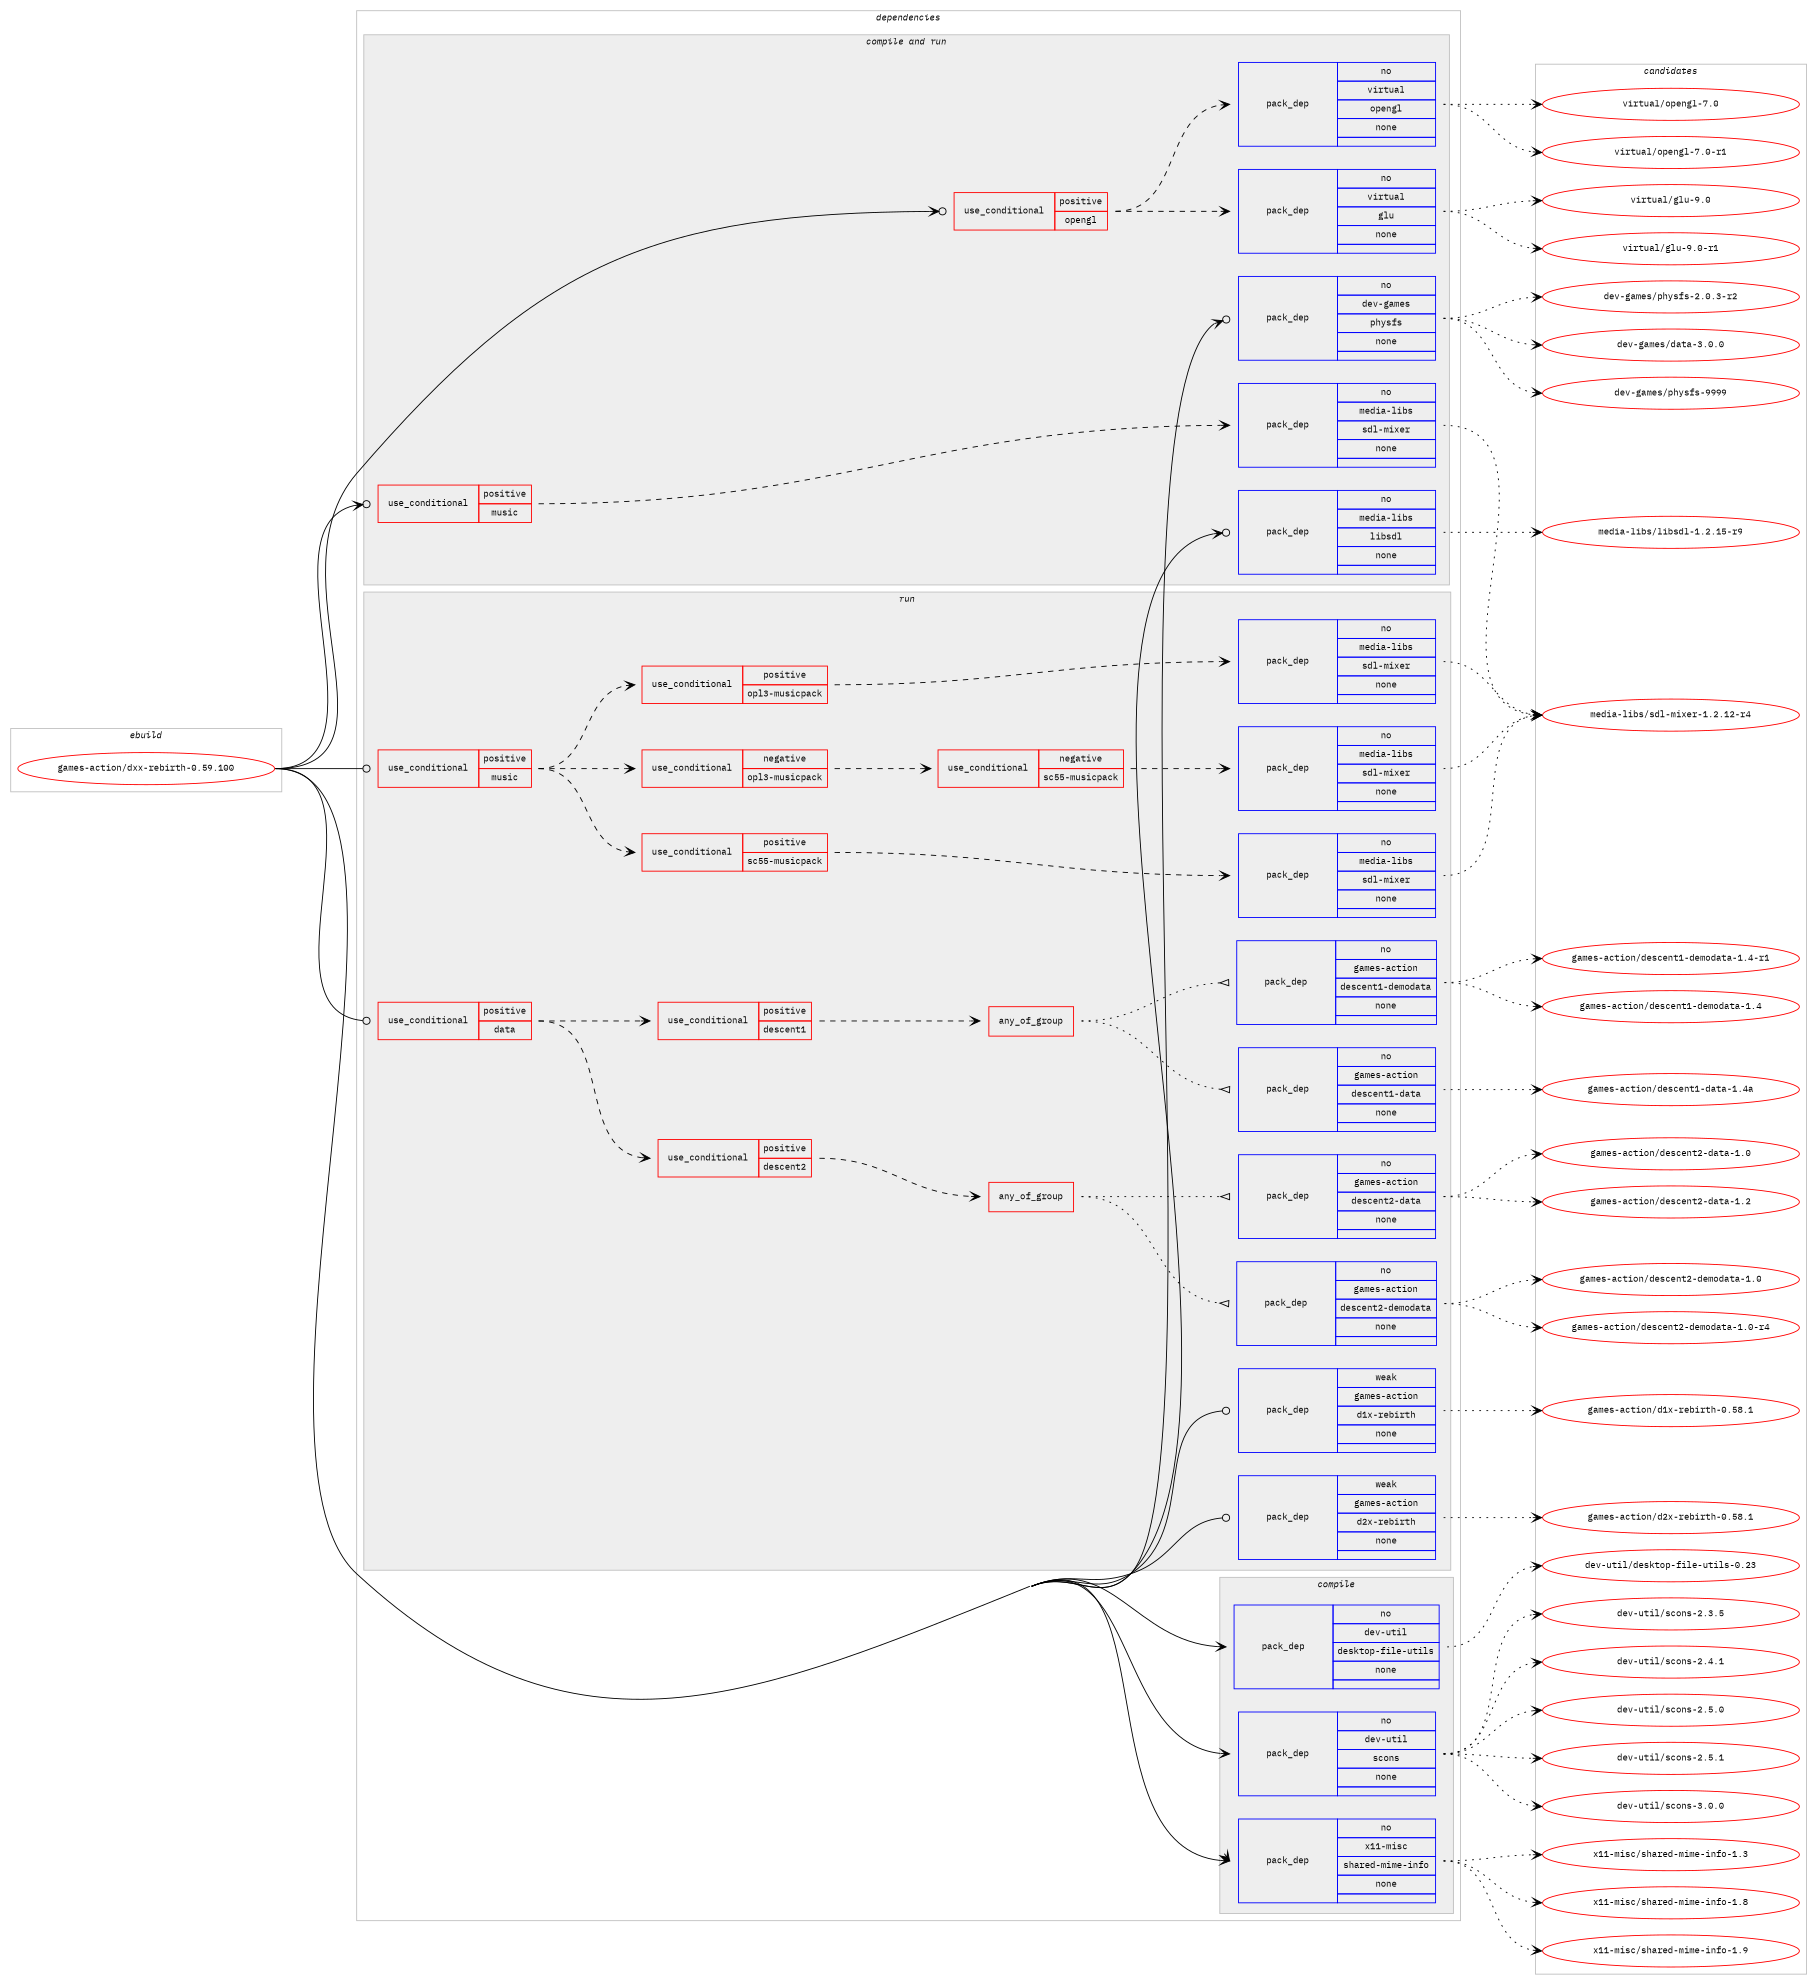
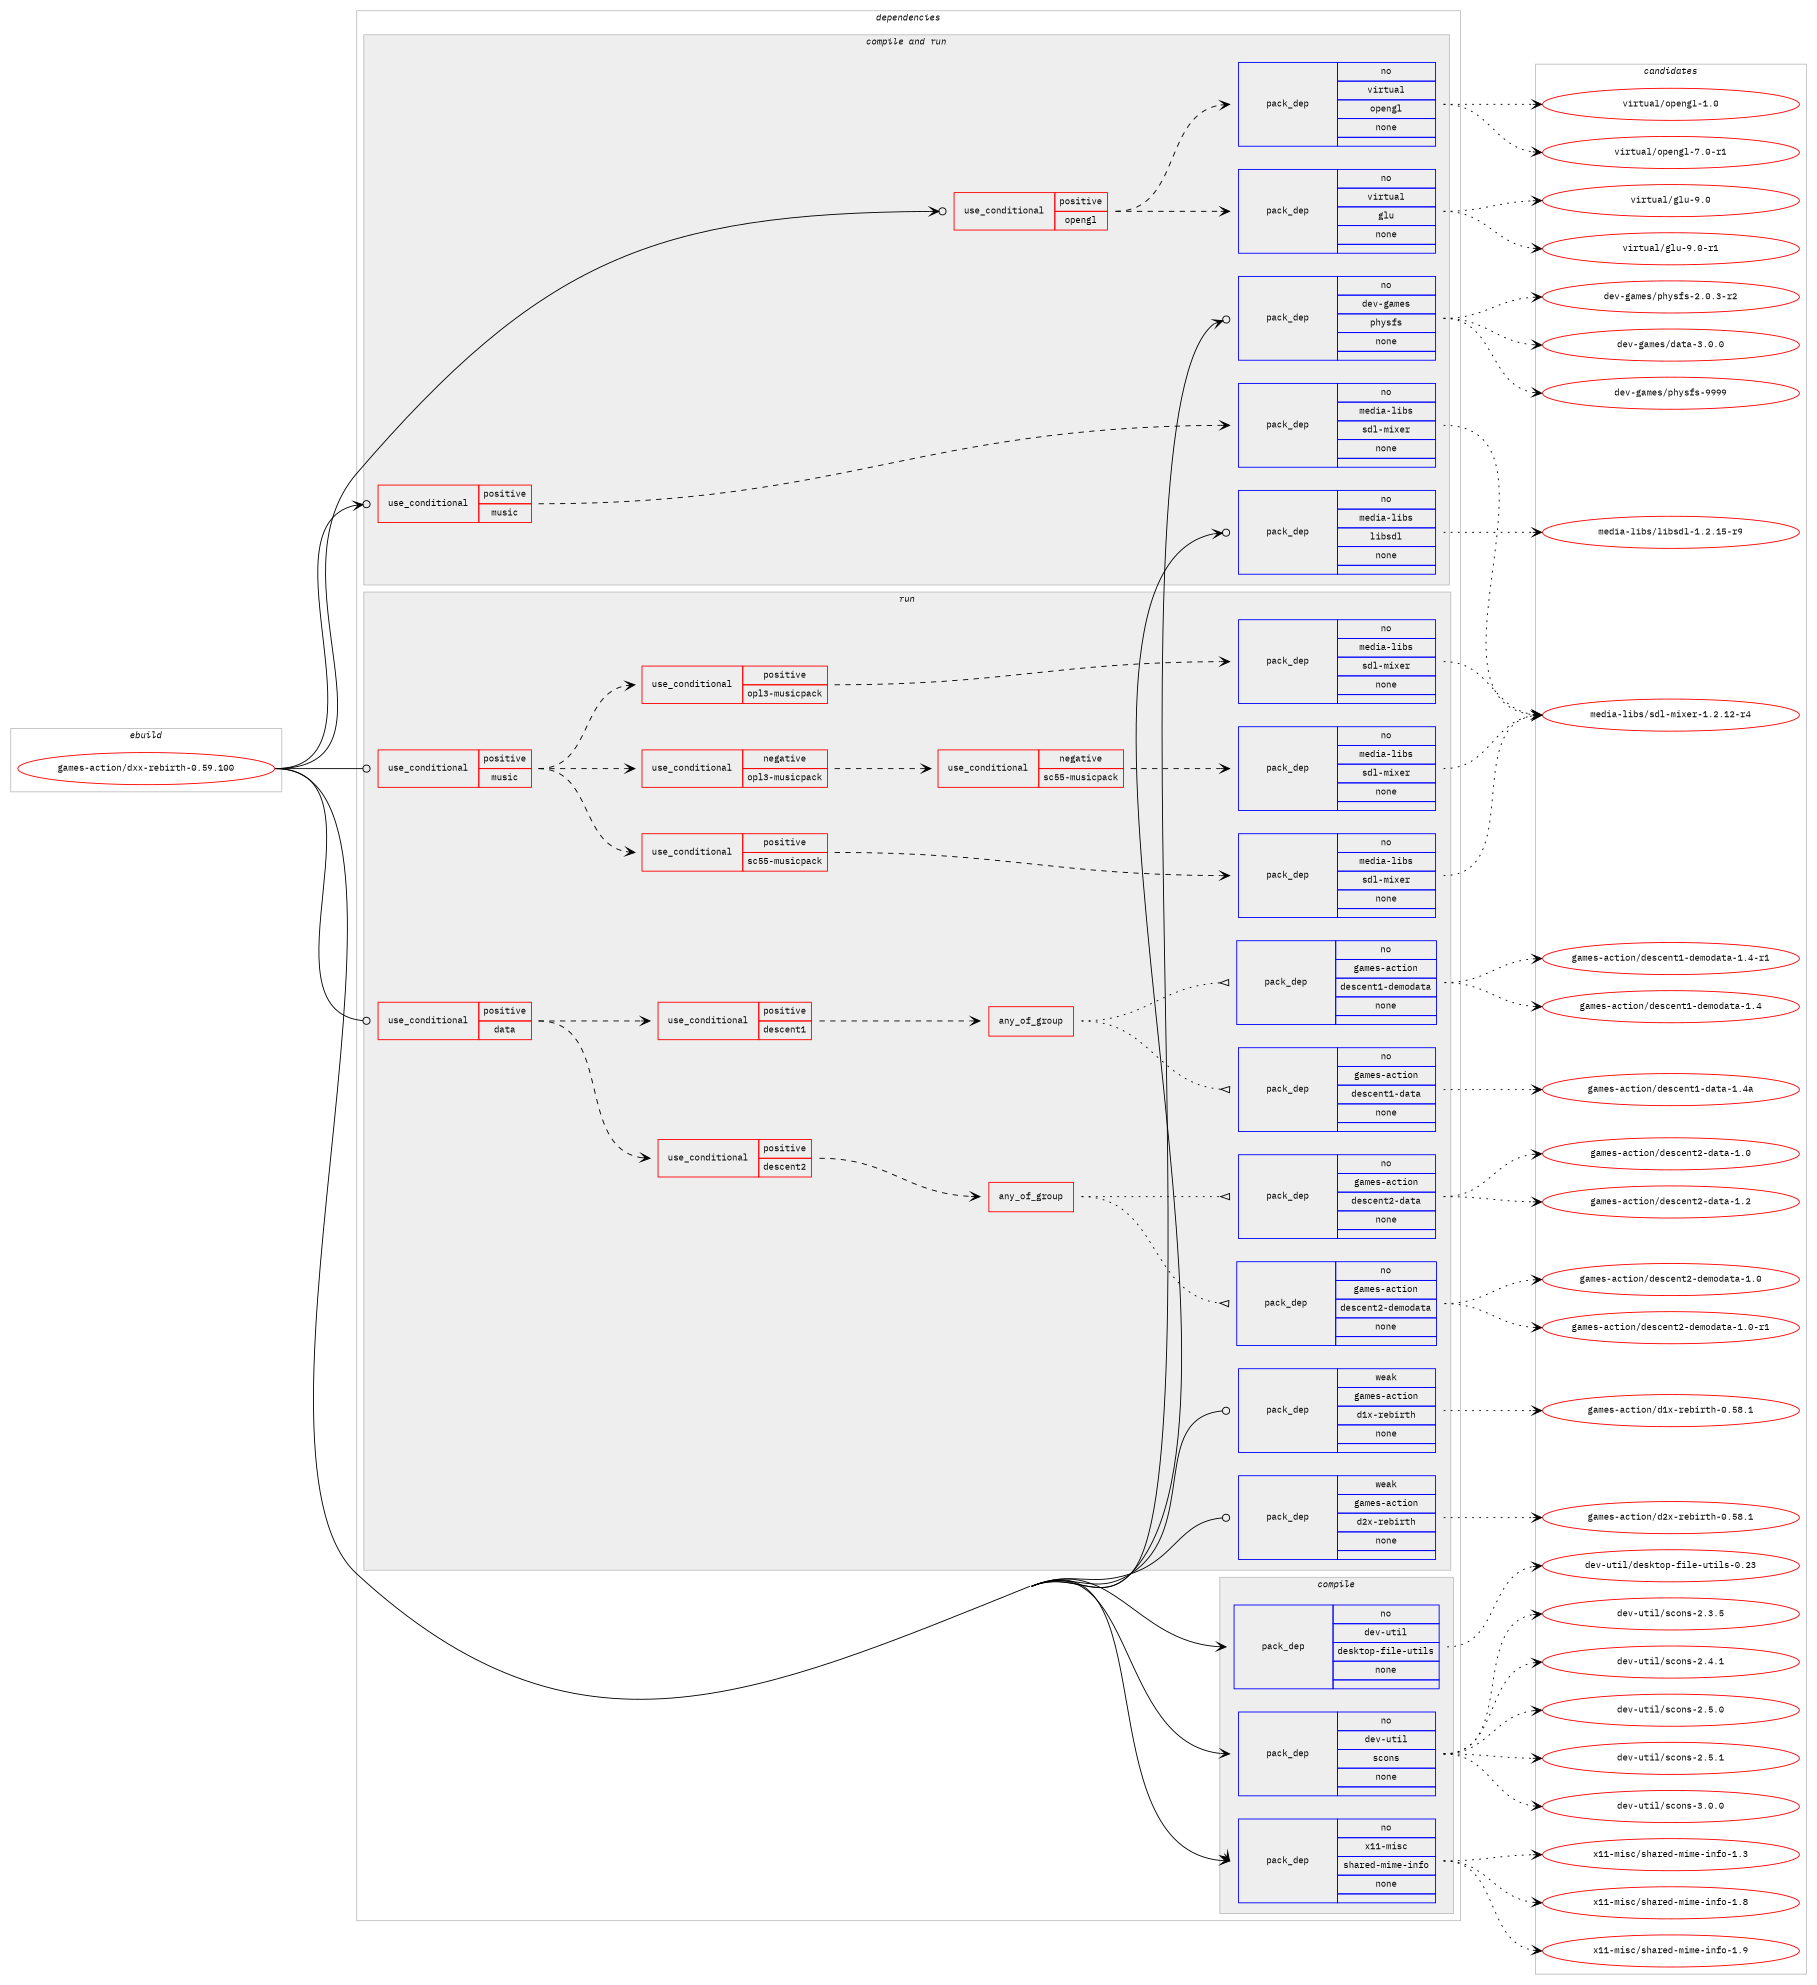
(1671, 104) -> (1671, 104)
(1671, 1328) -> (1671, 1328)
